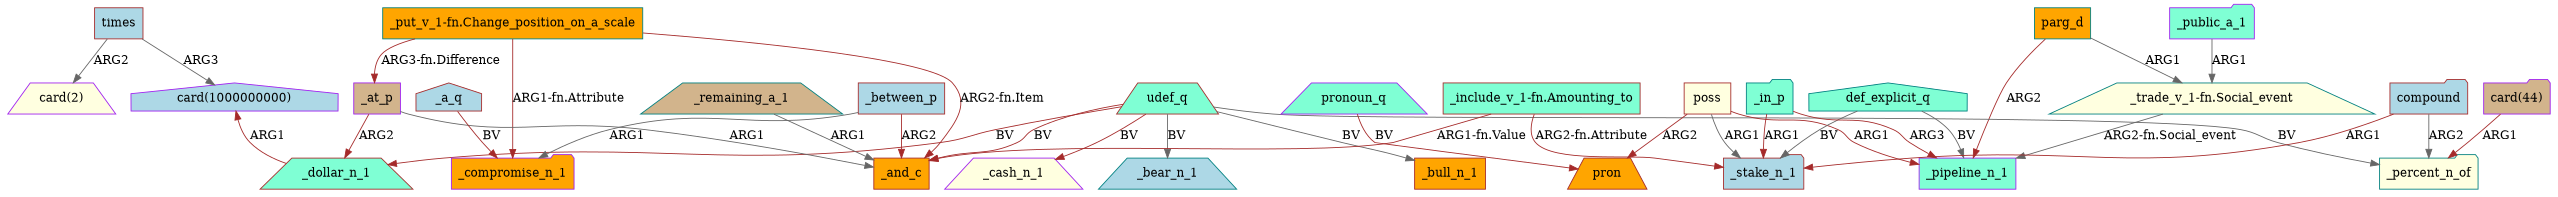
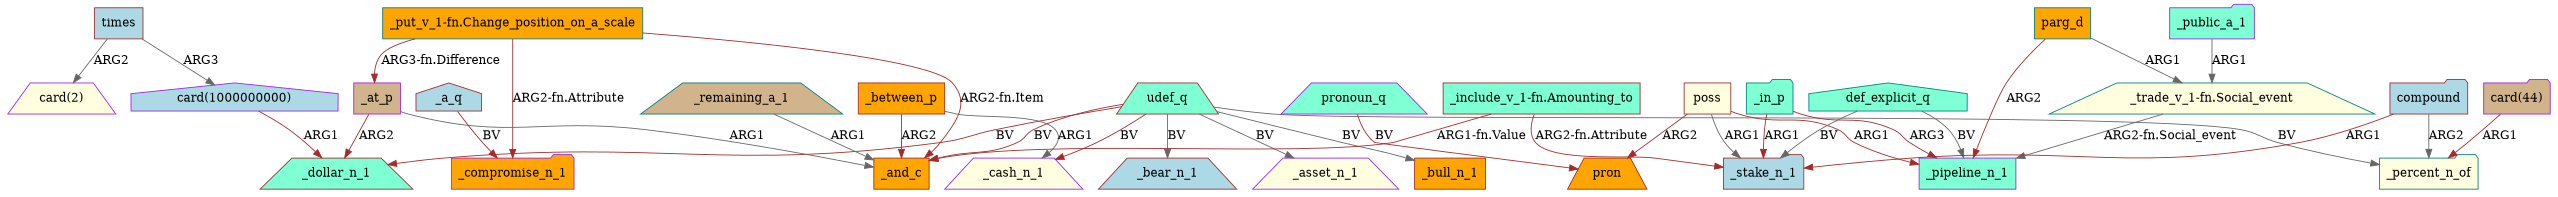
(569, 98) -> (569, 98)
(901, 98) -> (901, 98)
(700, 118) -> (1014, 118)
(256, 148) -> (289, 129)
(1168, 174) -> (1168, 174)
none -> (1326, 174)
